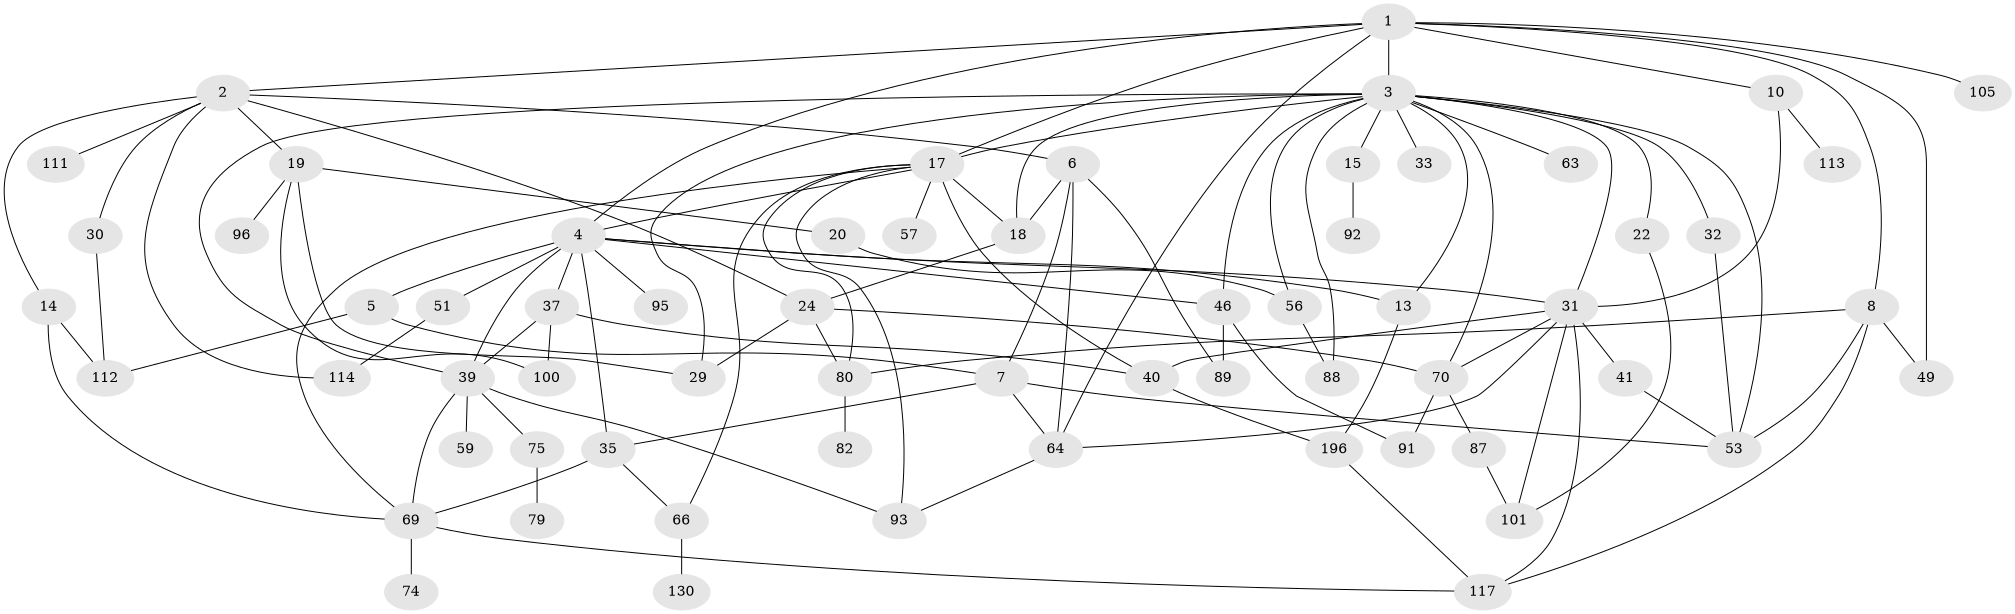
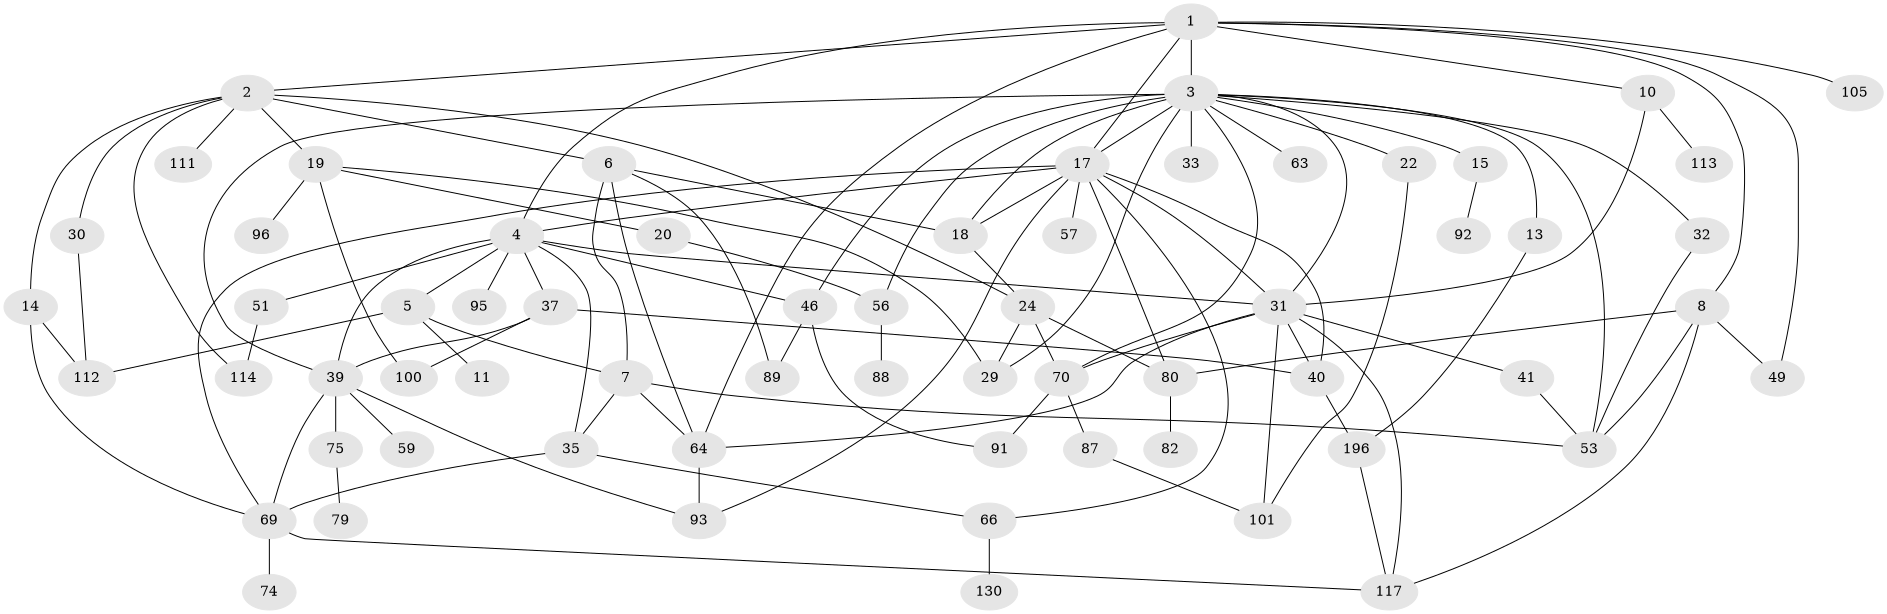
(1310, 221) -> none
none -> (1189, 227)
(993, 263) -> none
none -> (482, 378)
